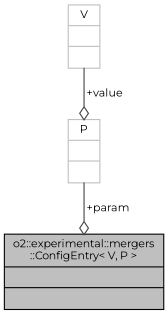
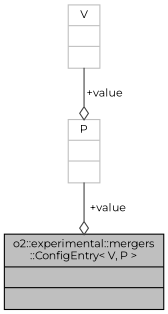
(107, 209) -> (107, 209)
